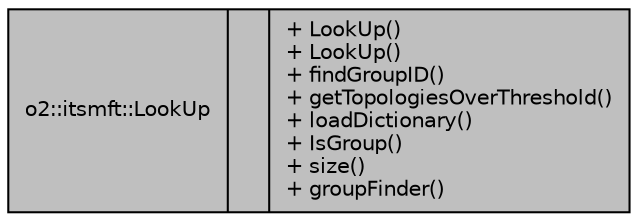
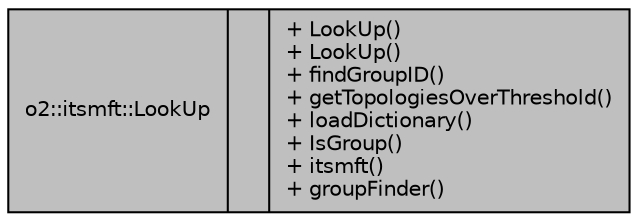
(326, 167) -> (335, 167)
